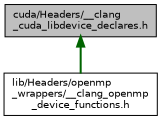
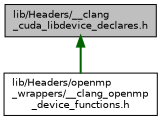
(81, 21) -> (81, 21)
